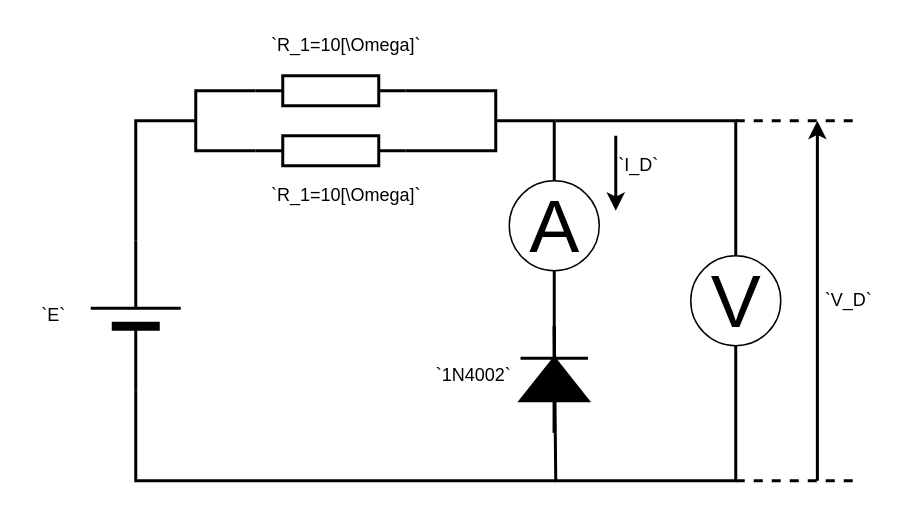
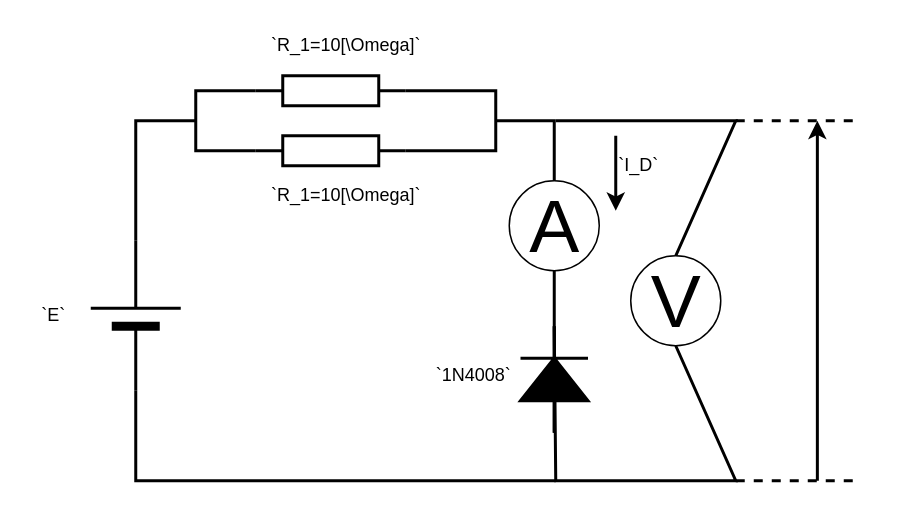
(736, 301) -> (676, 301)
(848, 301) -> none
(474, 376) -> (474, 376)
